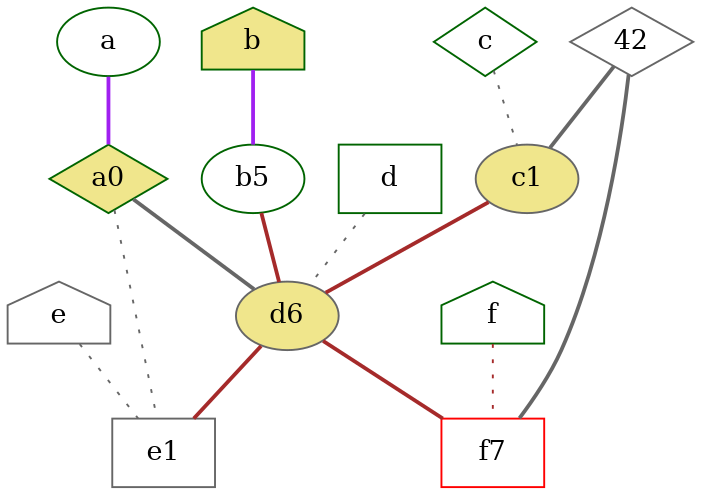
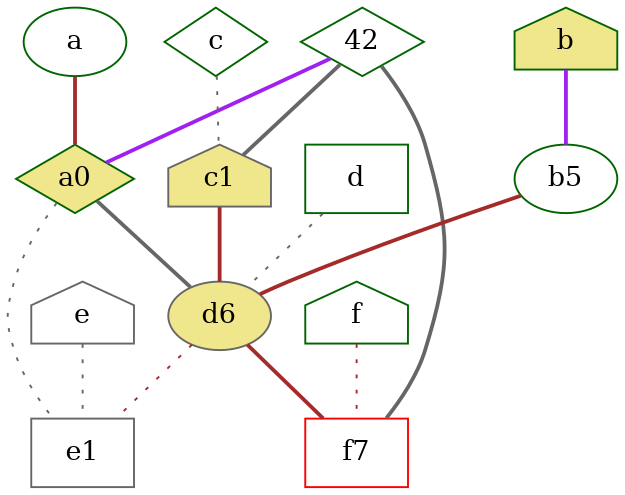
(632, 42) -> (362, 42)
none -> (230, 105)
(108, 111) -> (75, 111)
(527, 179) -> (220, 179)
(227, 382) -> (154, 382)
